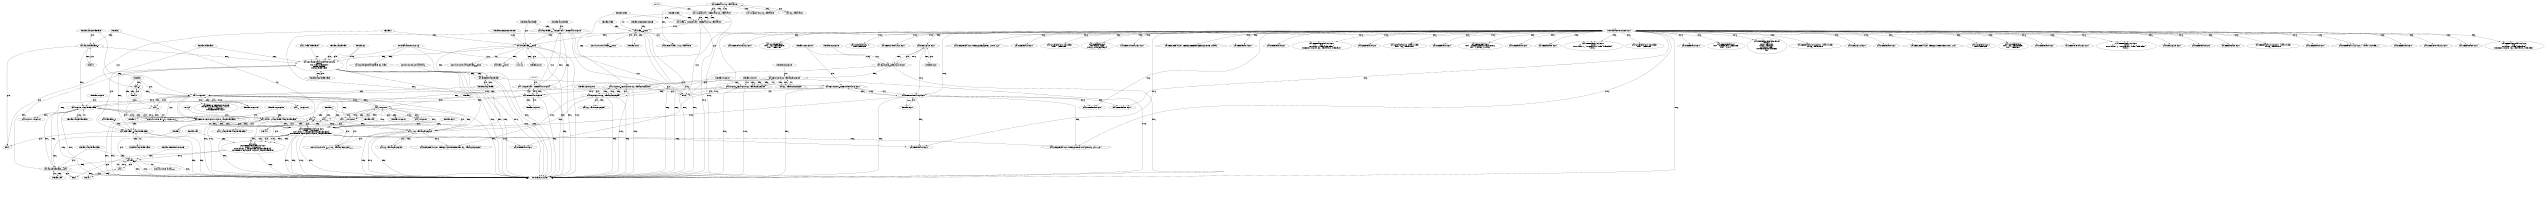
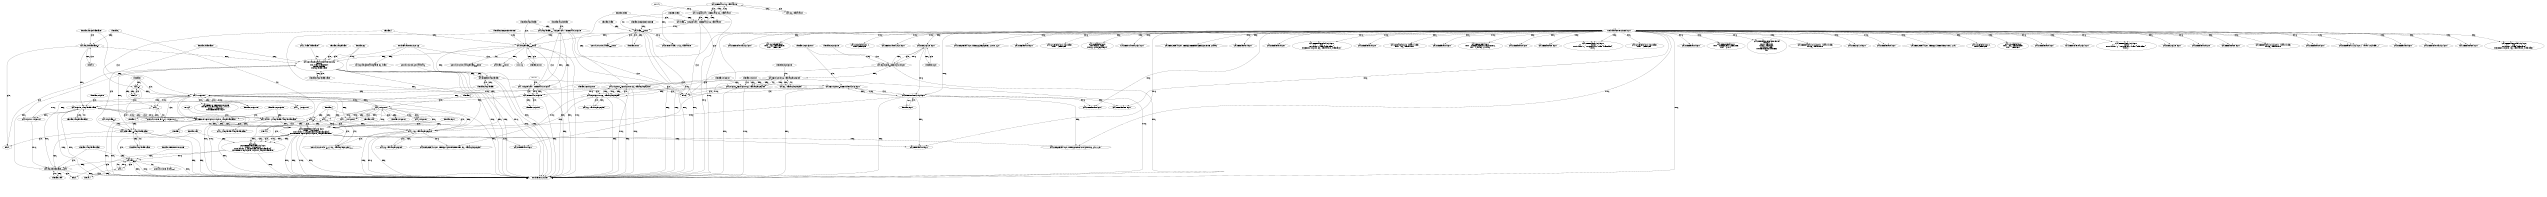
(690, 9) -> (690, 9)
(761, 13) -> none
(1840, 33) -> (1784, 31)
(659, 35) -> (659, 35)
(142, 100) -> (109, 100)
(109, 119) -> (109, 119)
(249, 124) -> none
(52, 128) -> (32, 149)
